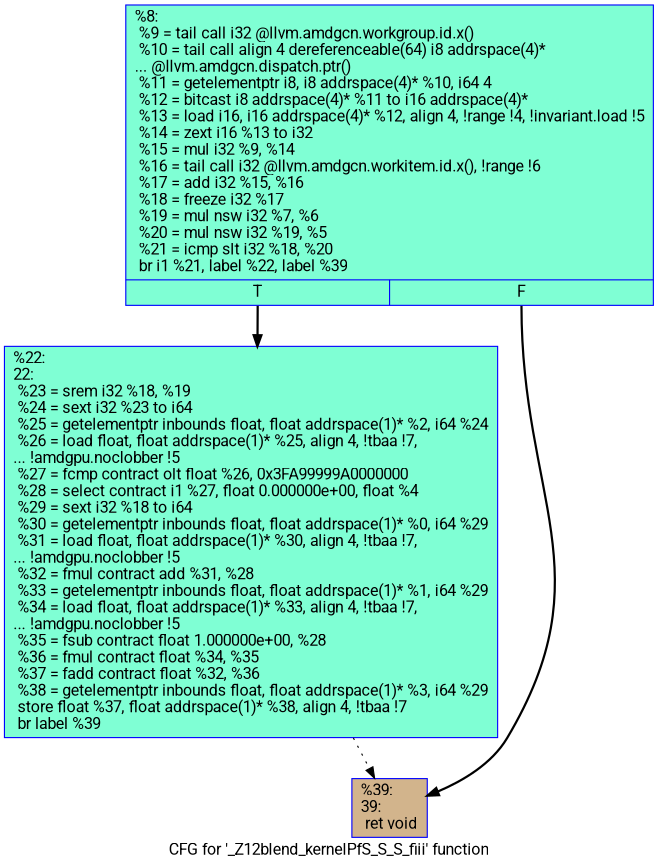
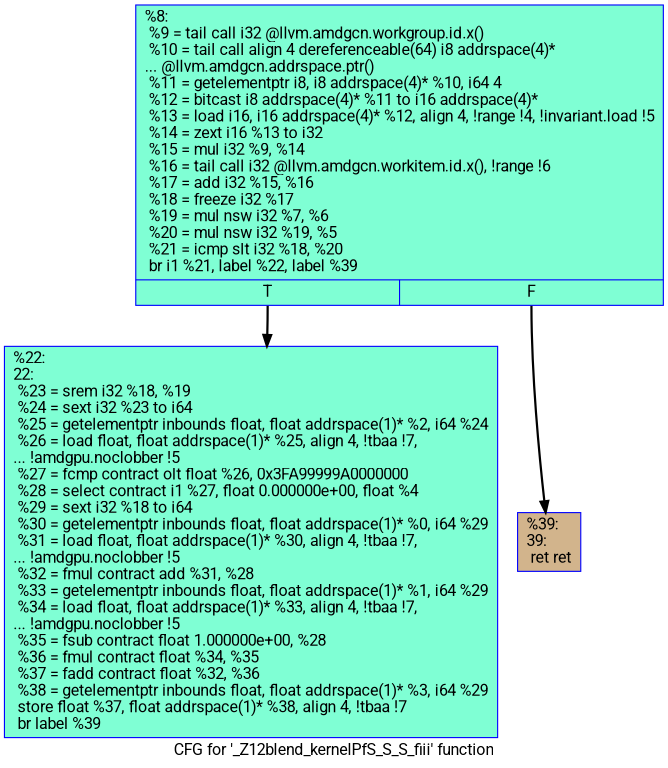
(243, 67) -> (260, 67)
(361, 753) -> none
(390, 824) -> (549, 558)
